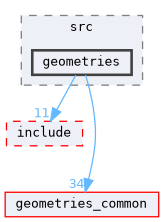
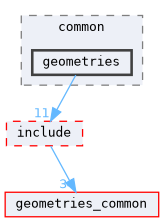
(82, 28) -> (82, 28)
(95, 127) -> (60, 163)
